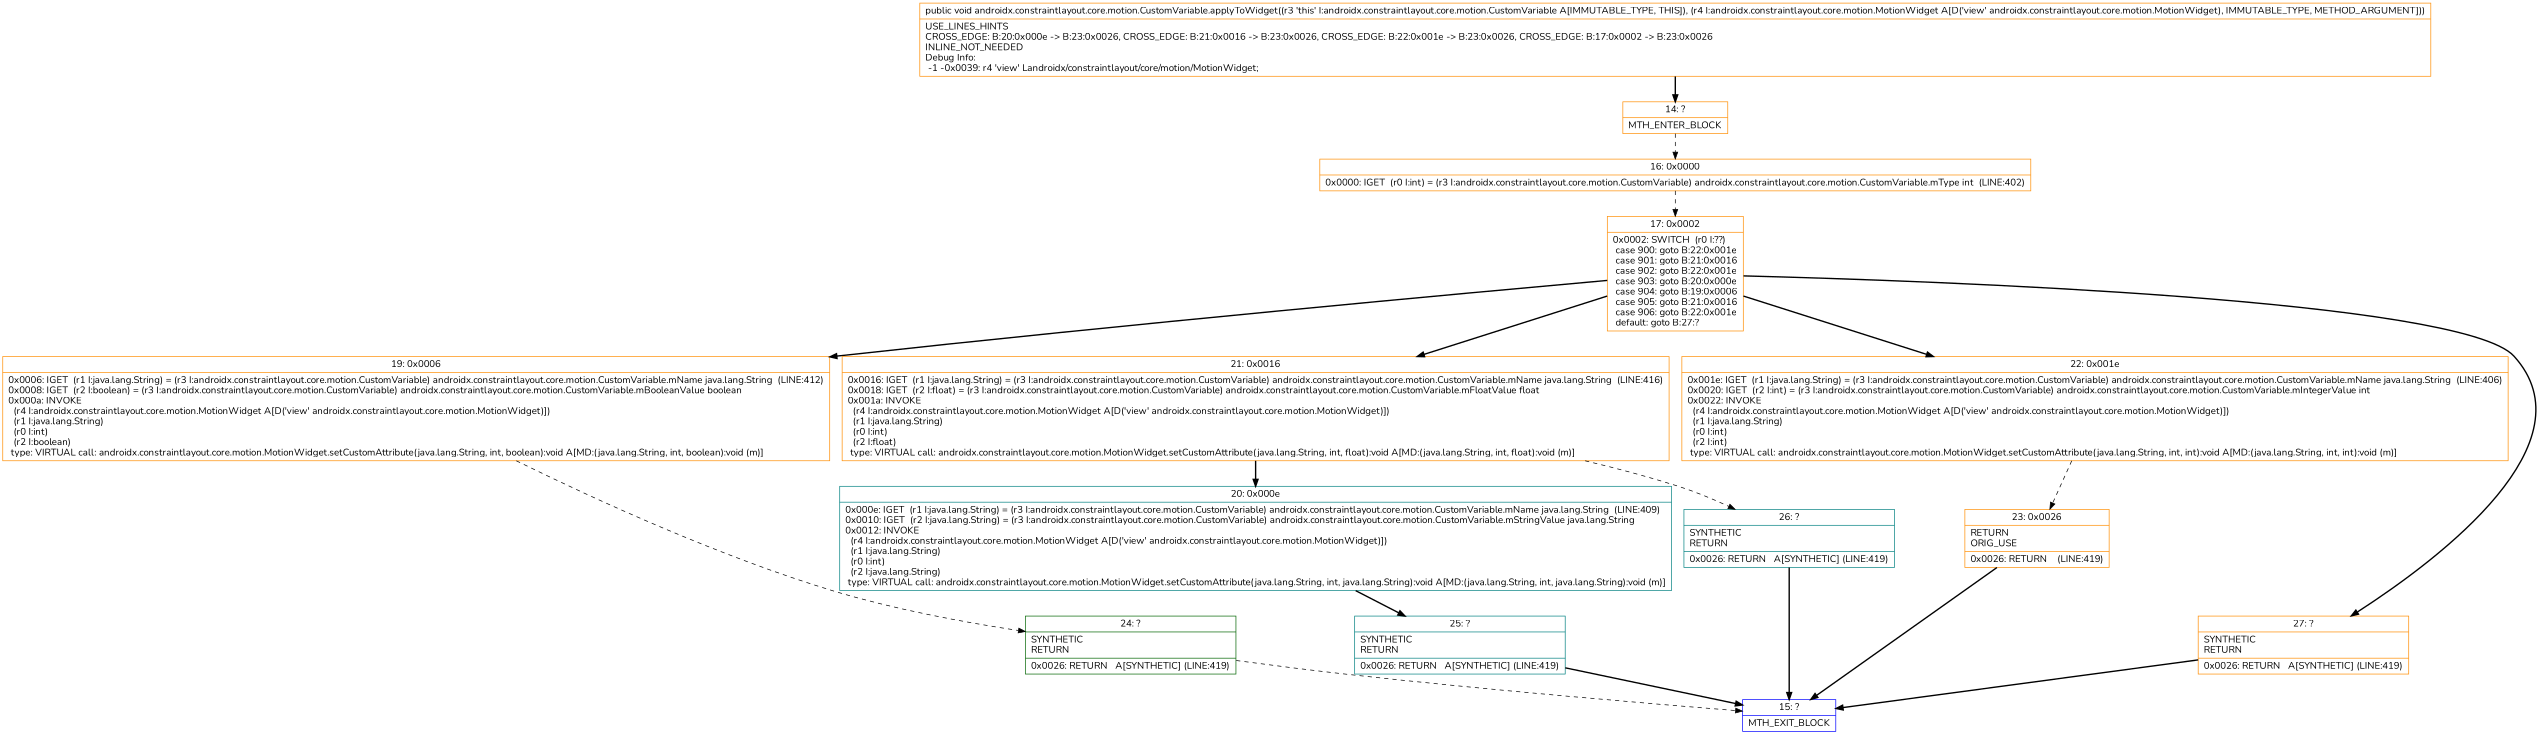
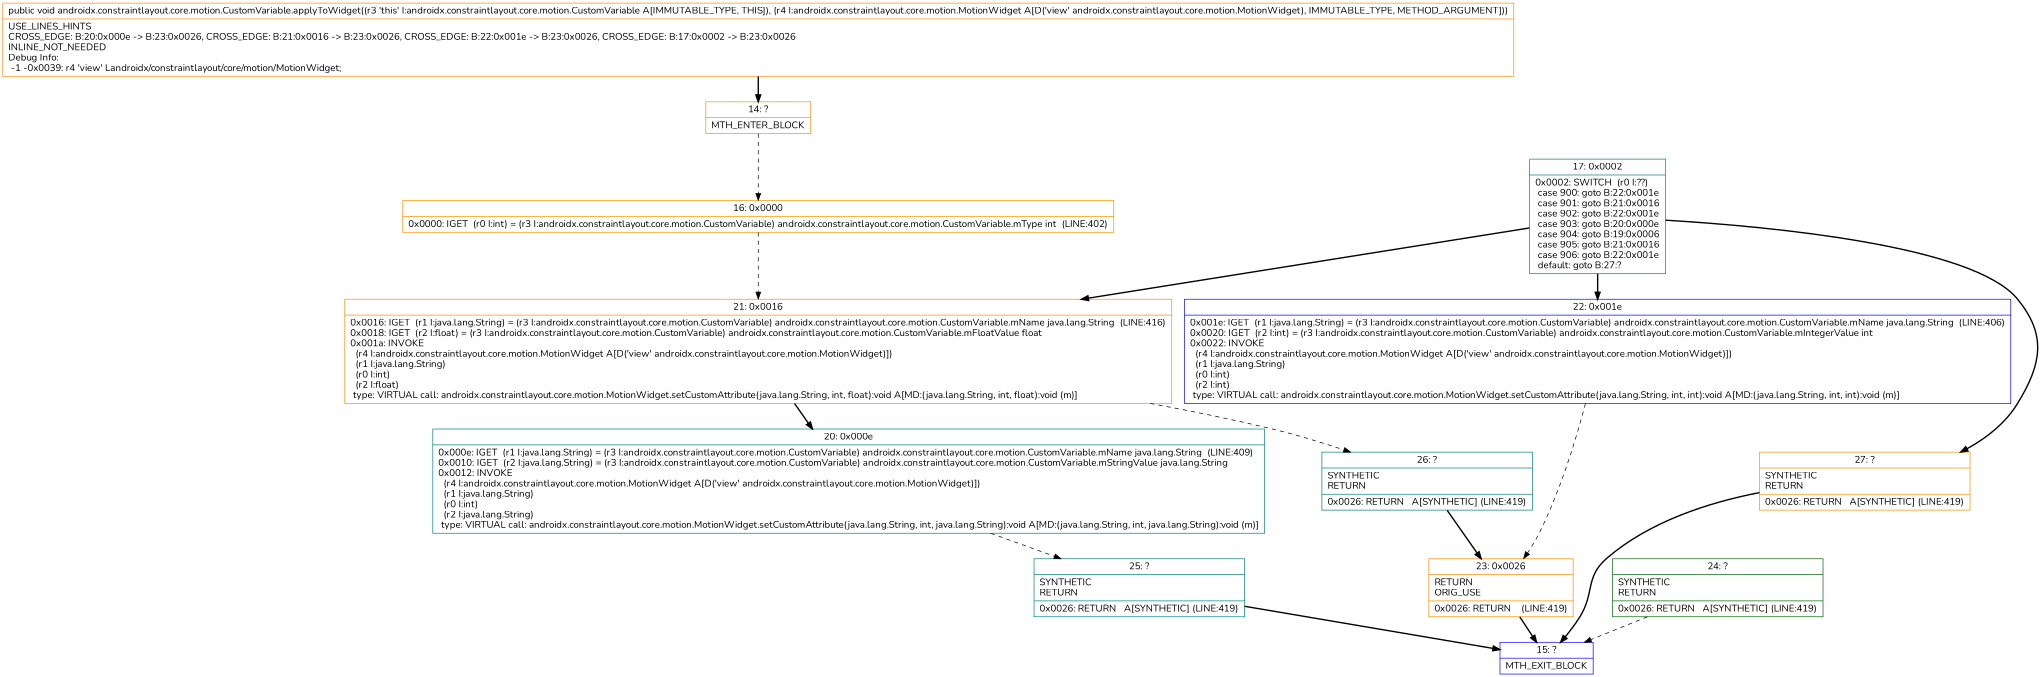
(1675, 200) -> (758, 262)
(1675, 274) -> (1598, 216)
(416, 409) -> none
(2095, 409) -> (1598, 351)
(1377, 602) -> (1023, 545)
(1789, 630) -> (1462, 532)
